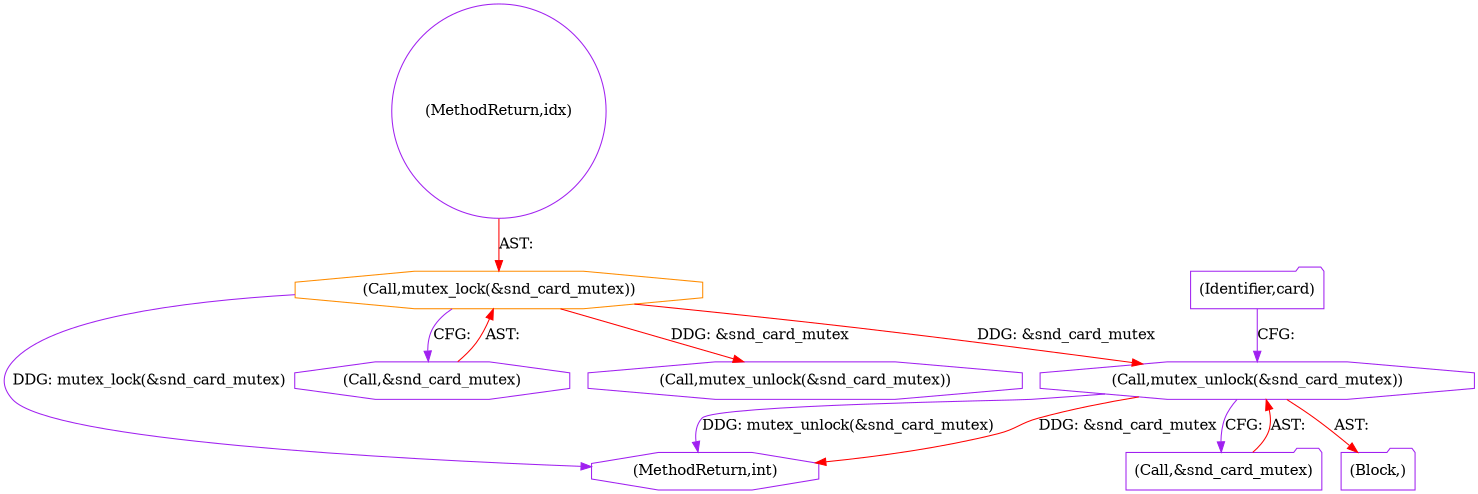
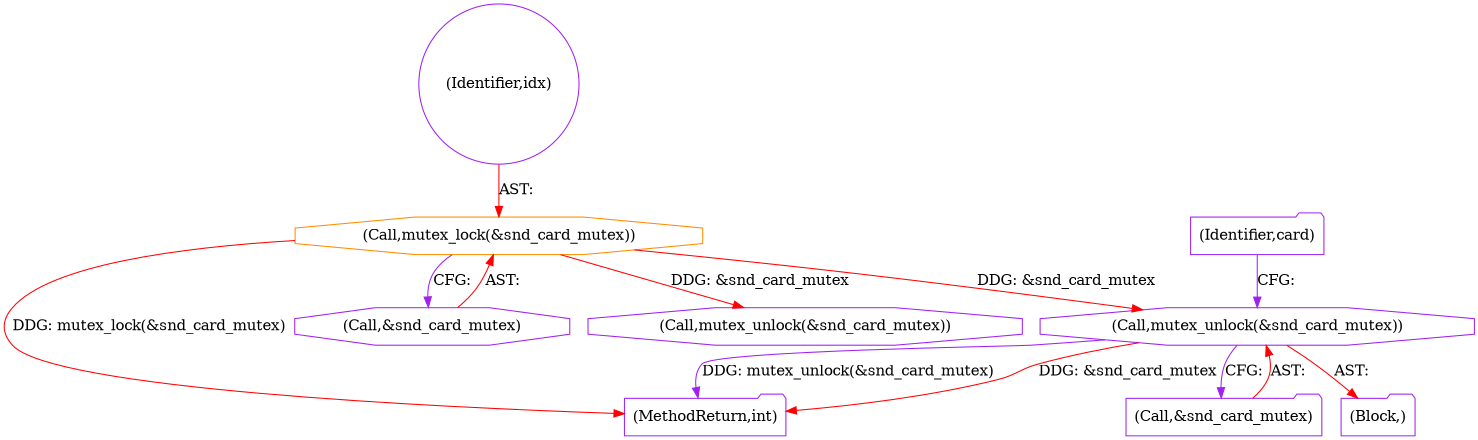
(499, 111) -> (499, 84)
(126, 432) -> (143, 380)
(705, 471) -> (705, 417)
